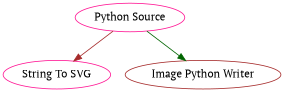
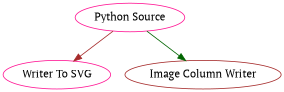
(57, 75) -> (57, 75)
(203, 75) -> (203, 75)
